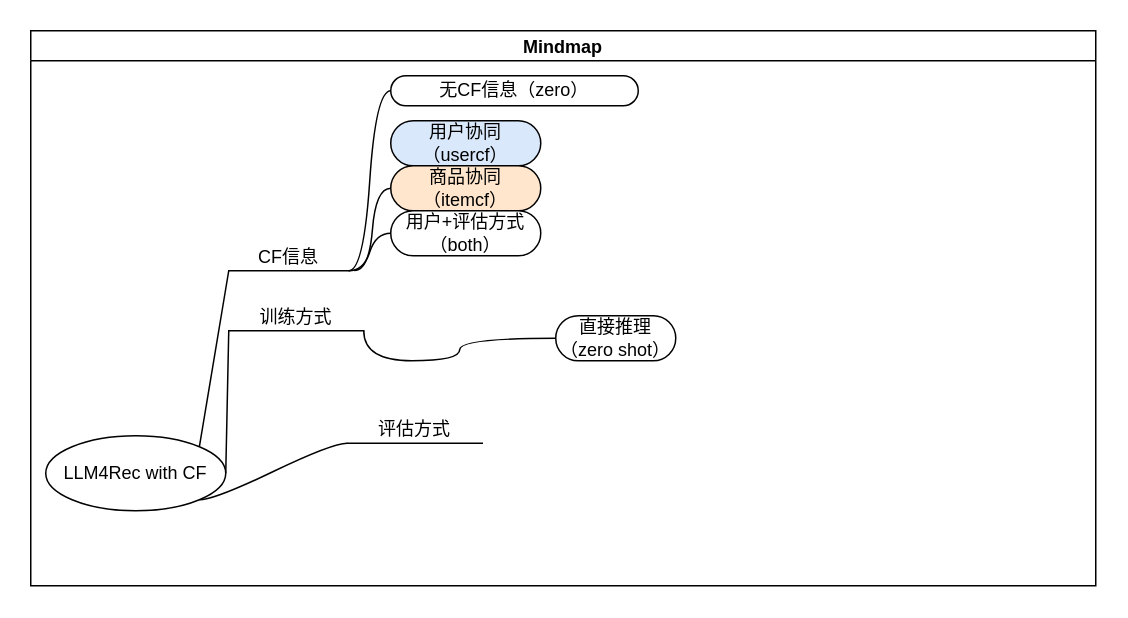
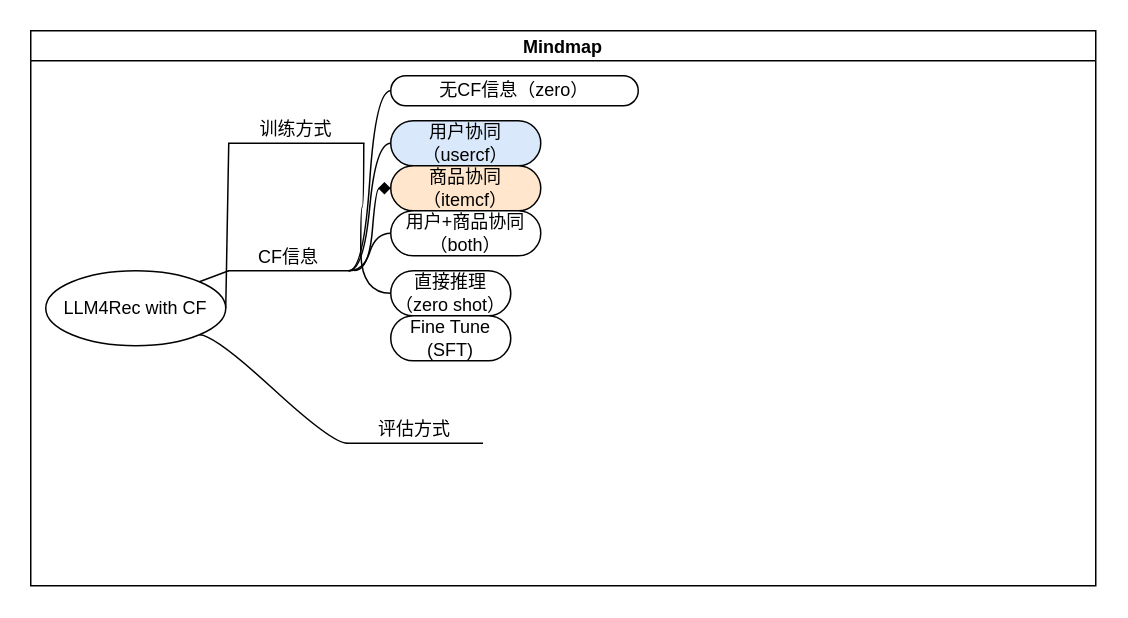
none -> (371, 195)
(378, 200) -> (375, 203)
(466, 233) -> (466, 233)
(296, 308) -> (296, 121)
none -> (451, 338)
(616, 338) -> (451, 293)
(136, 473) -> (136, 308)
